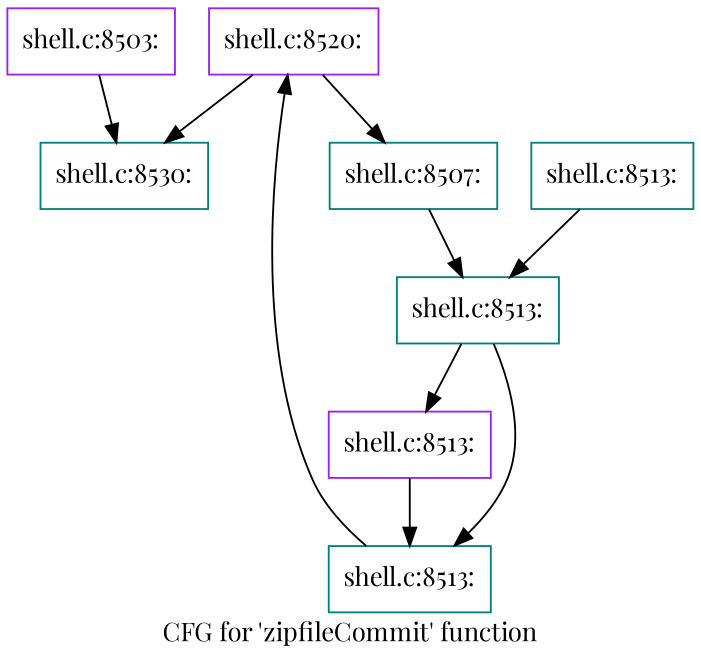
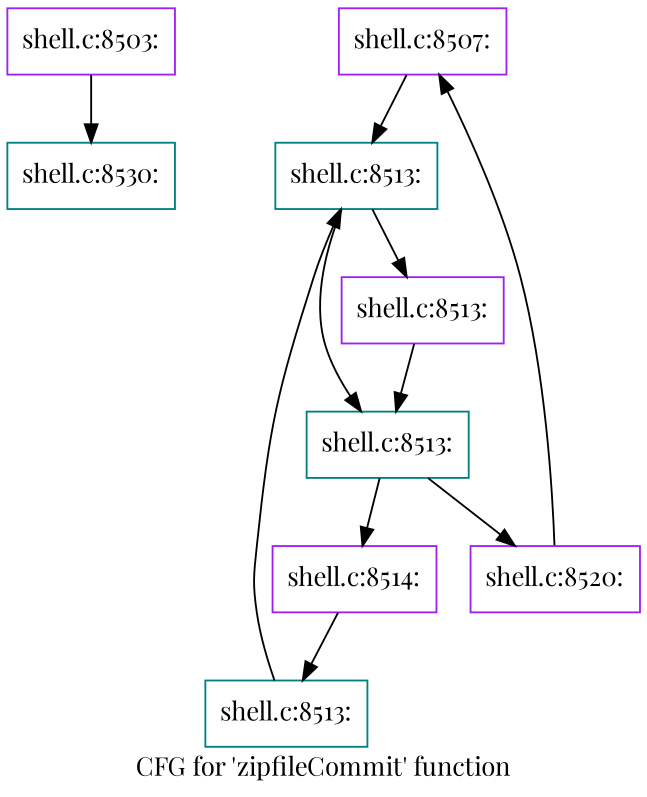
(216, 103) -> none
(413, 176) -> (423, 41)
none -> (355, 579)
